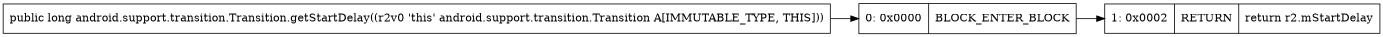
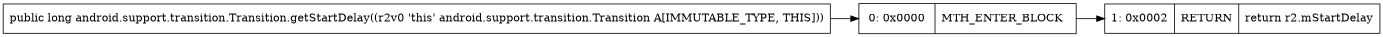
(1002, 18) -> (1002, 18)
